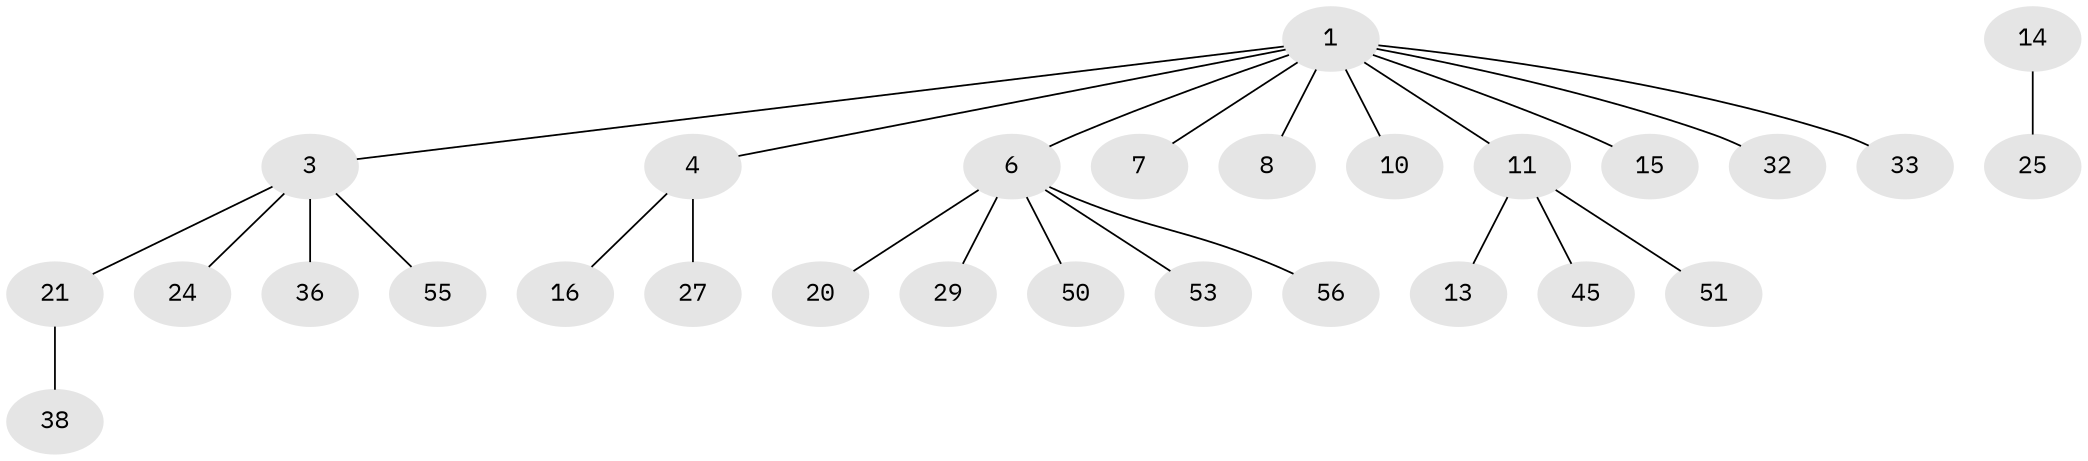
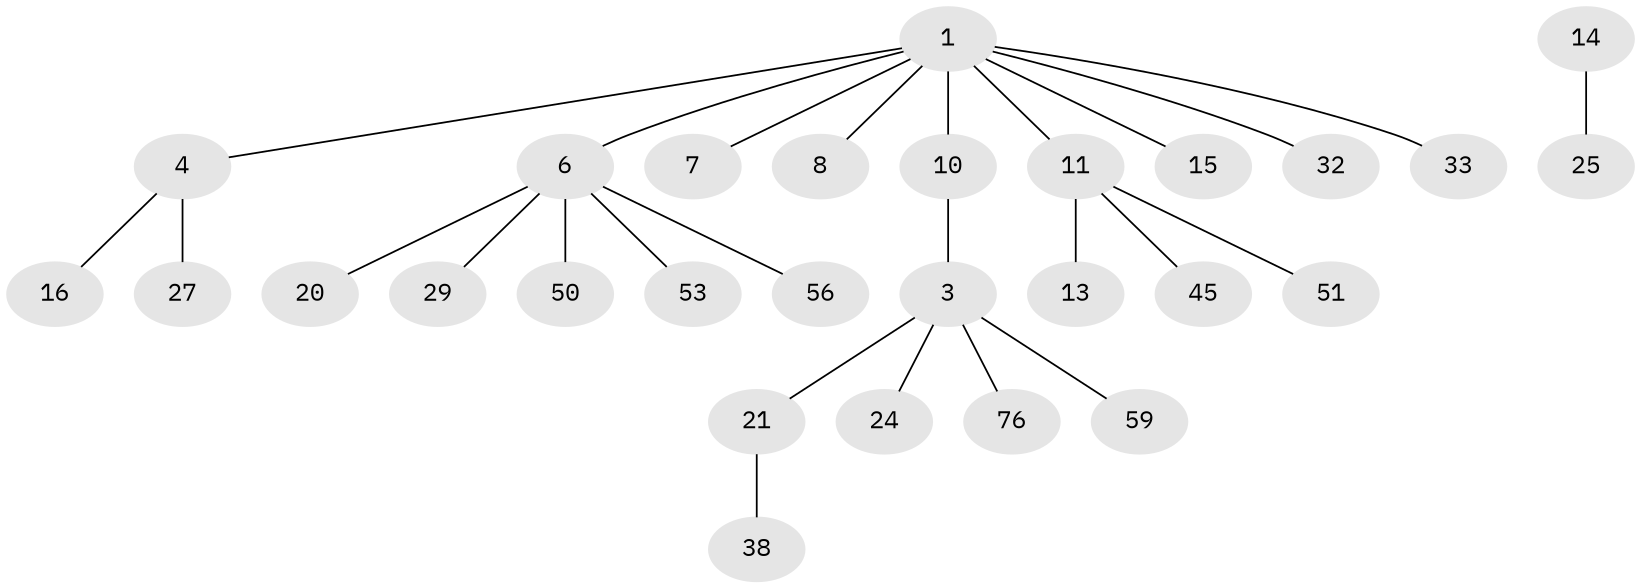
(820, 103) -> (948, 231)
(310, 294) -> (1012, 422)
(438, 294) -> (1140, 422)
